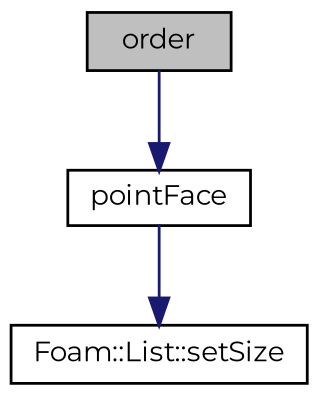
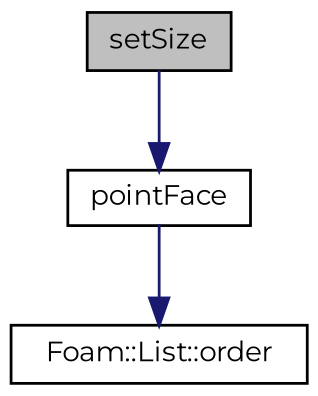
(159, 42) -> (159, 42)
(159, 354) -> (159, 354)
